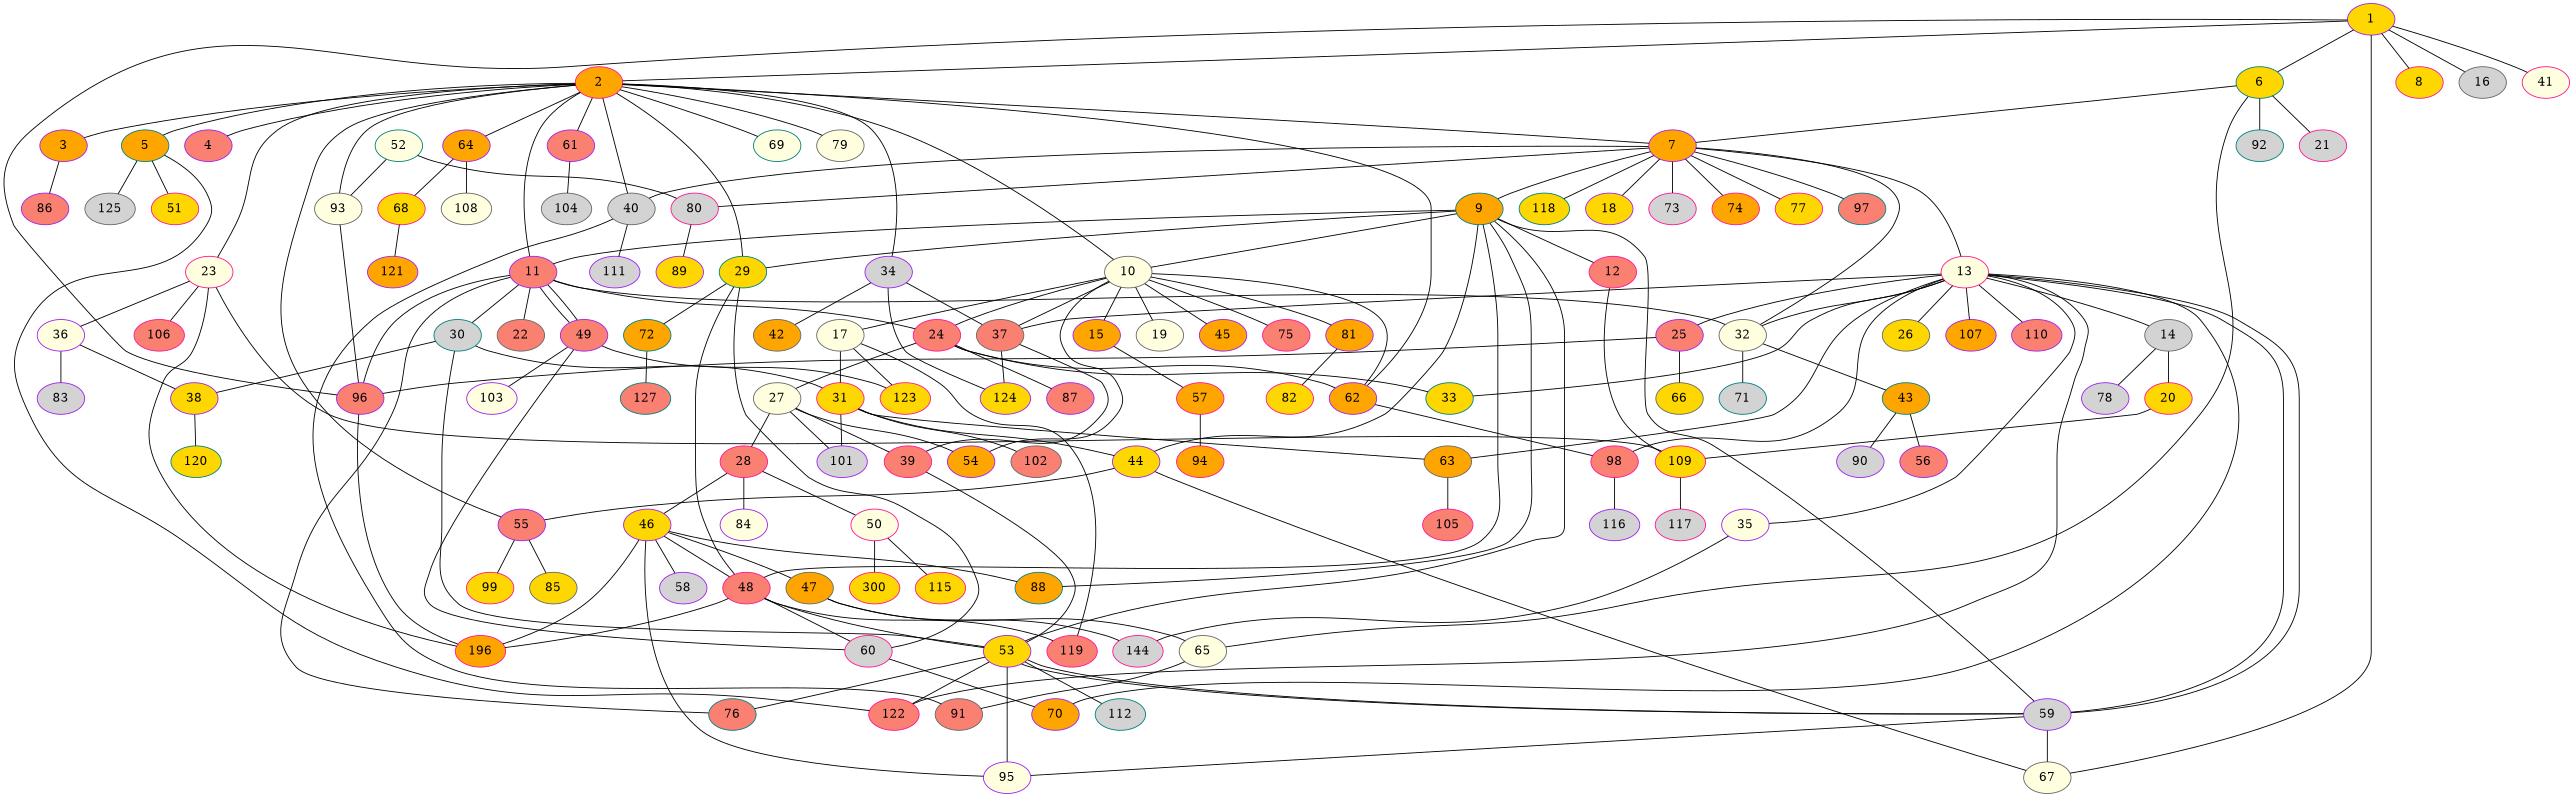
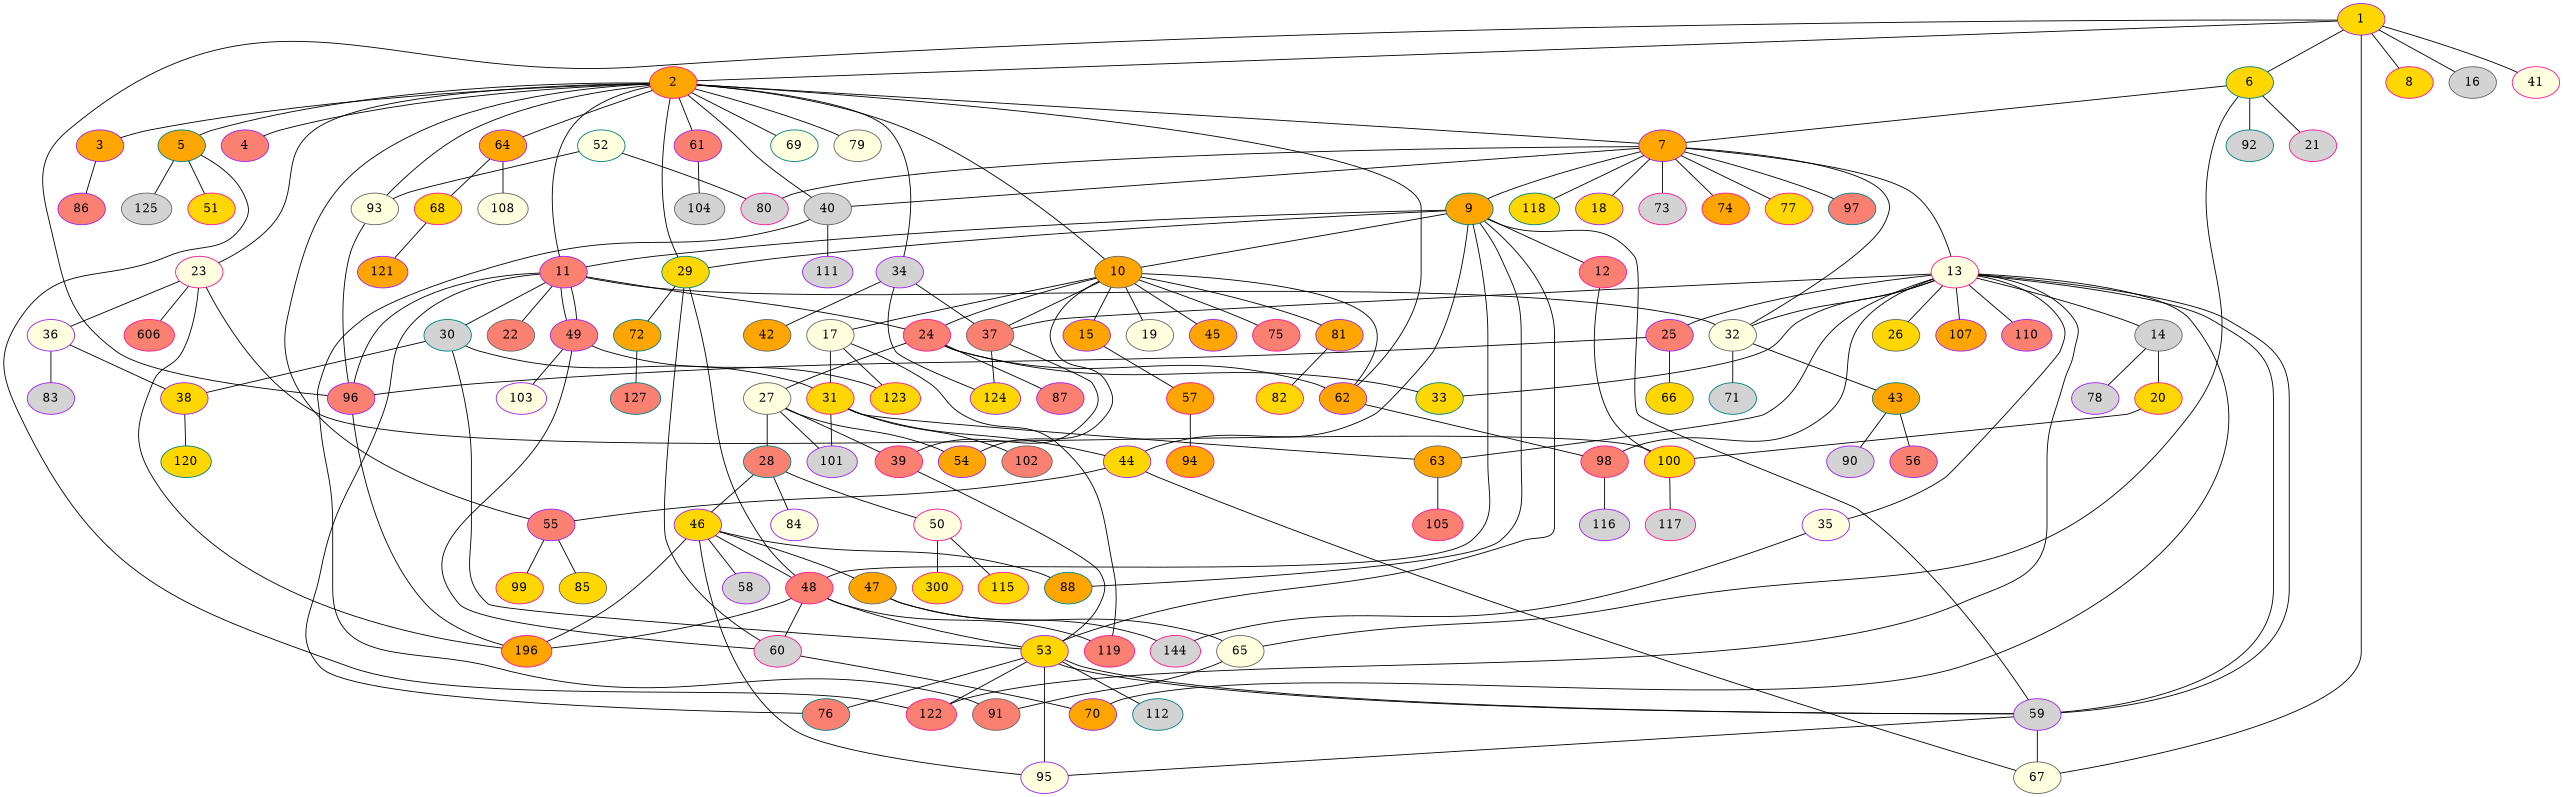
(680, 272) -> none
(1128, 272) -> (1118, 272)
(159, 335) -> (149, 335)
(744, 462) -> (767, 462)
(1680, 462) -> (1670, 462)
